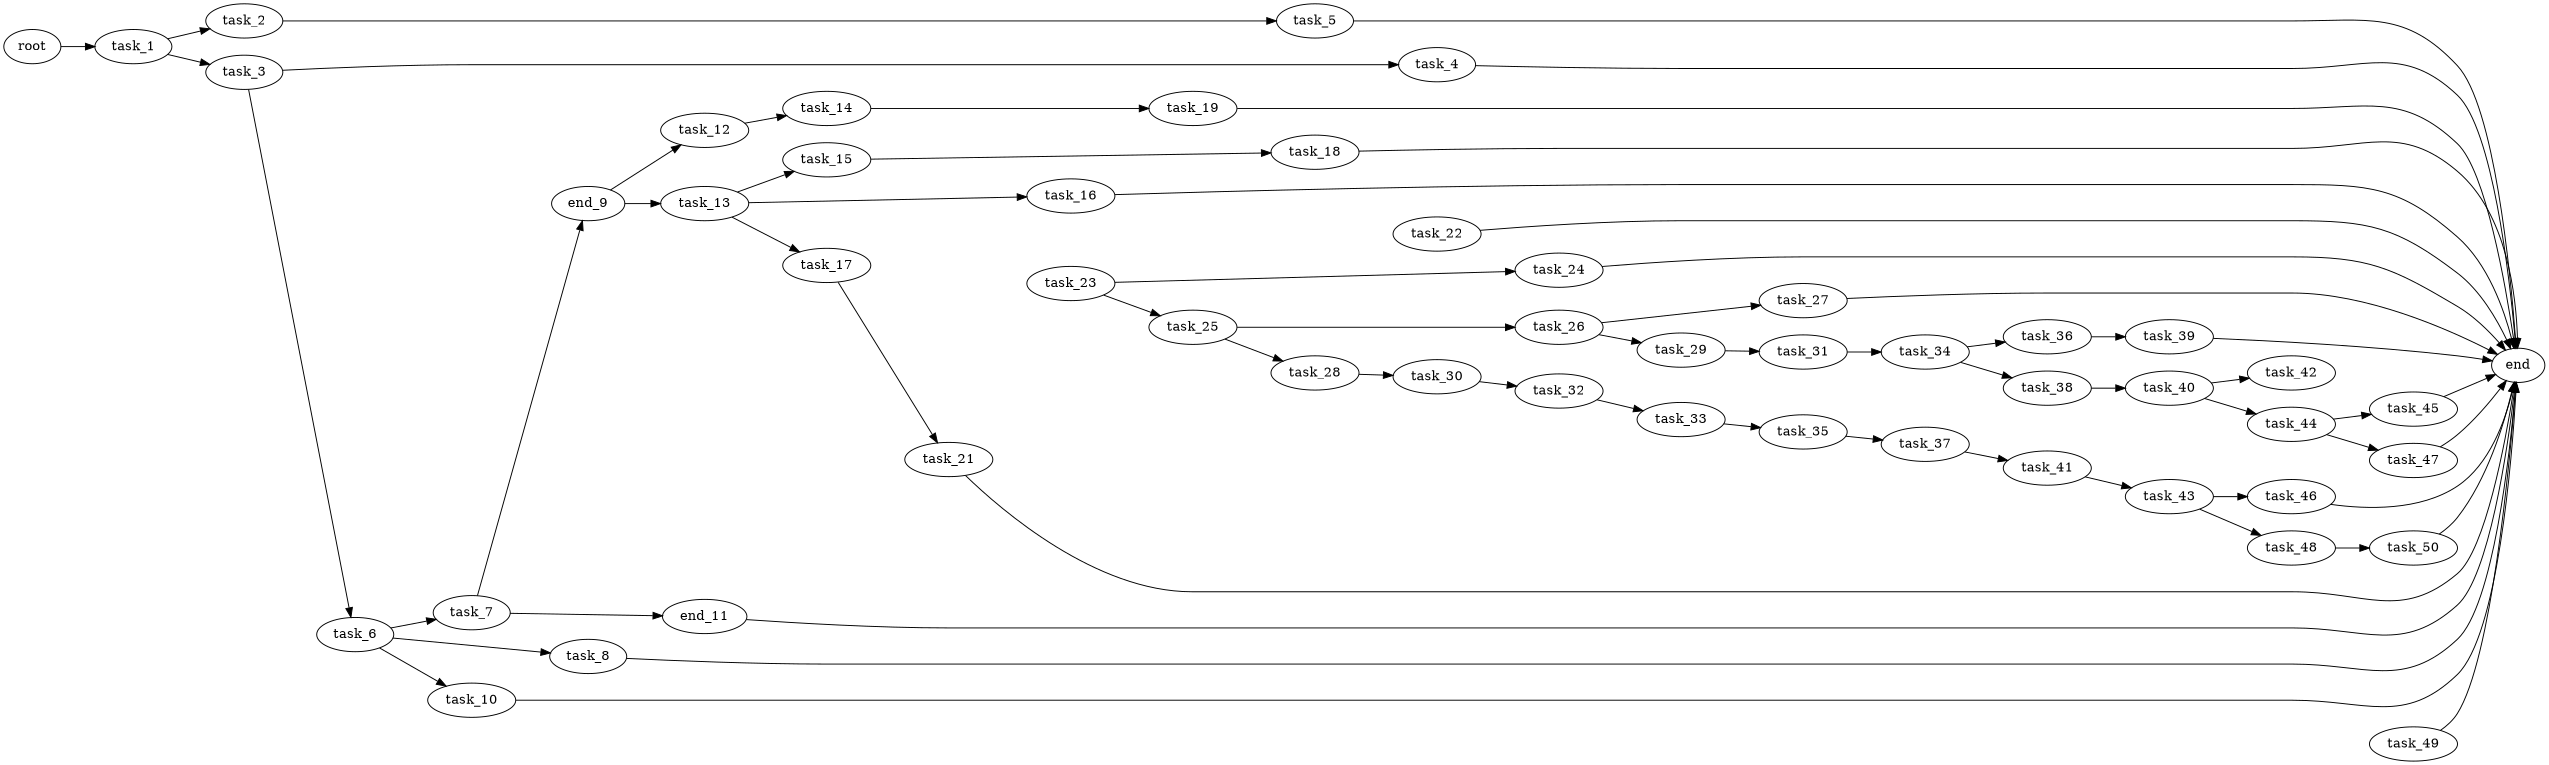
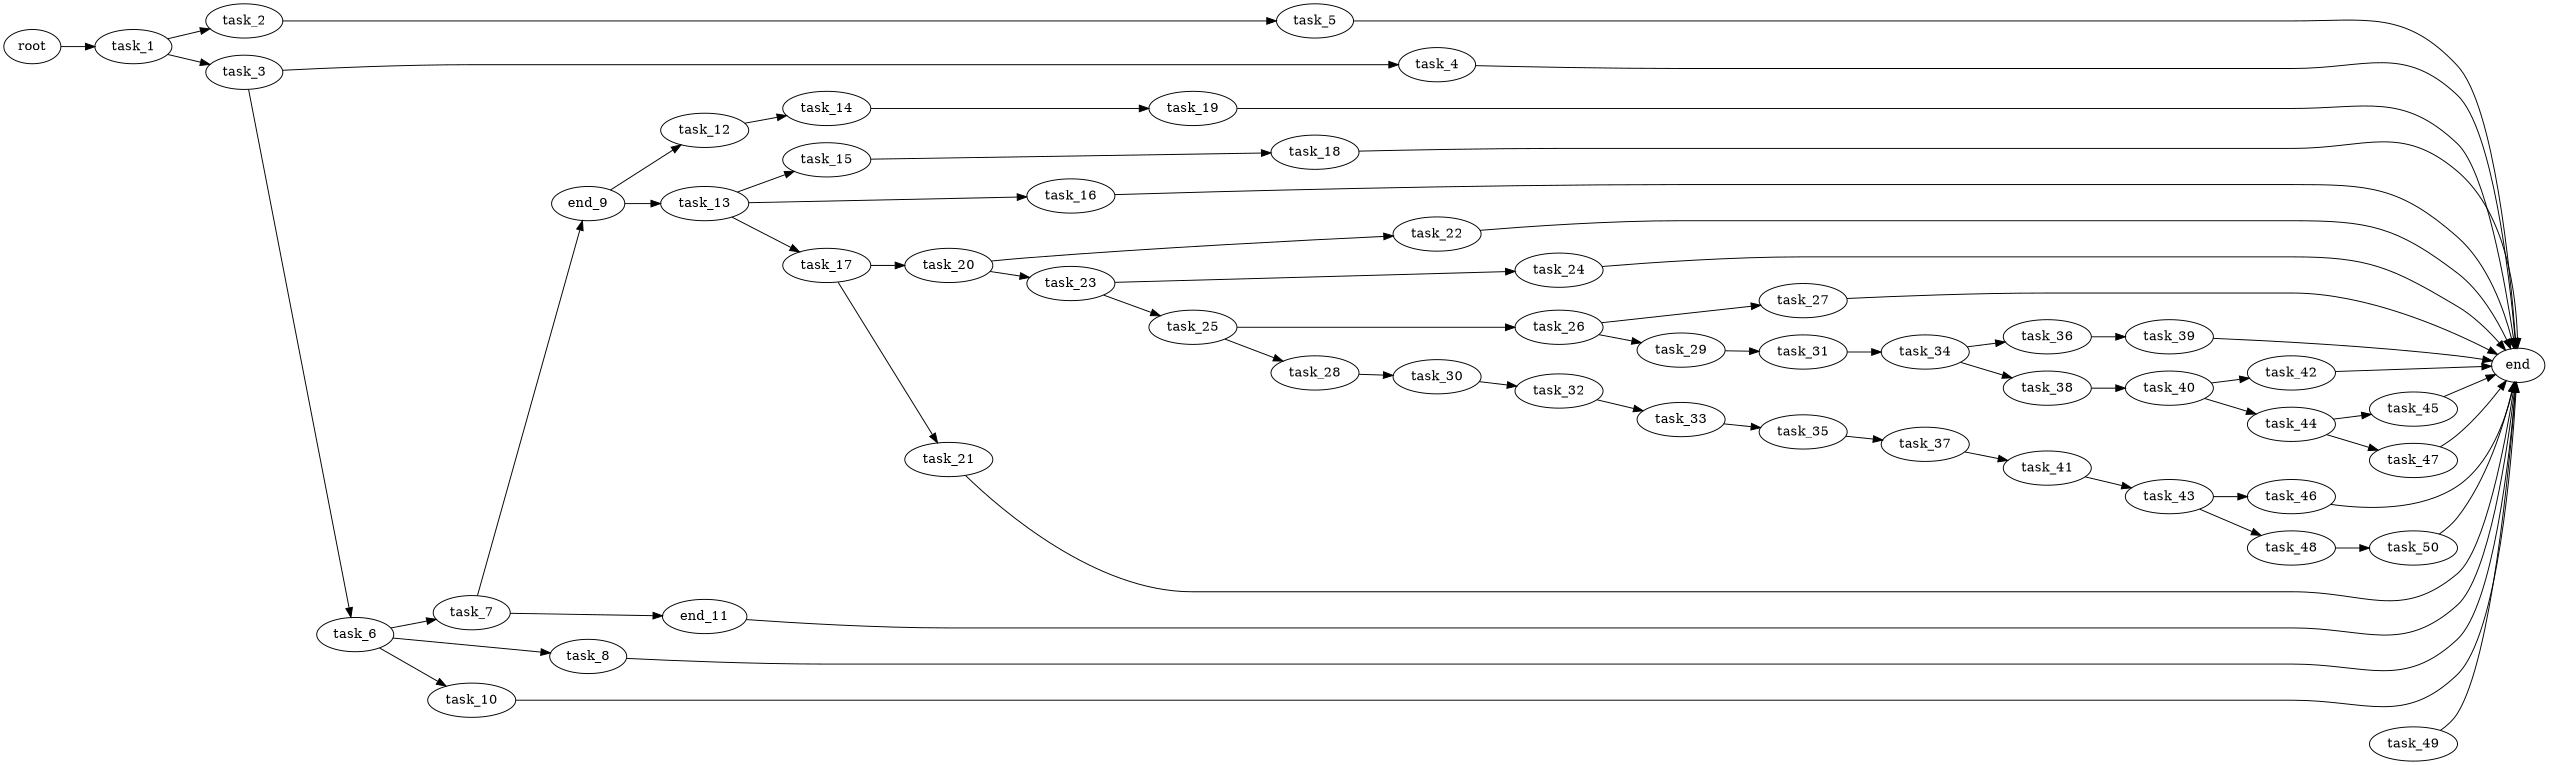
none -> (949, 265)
none -> (2409, 369)
